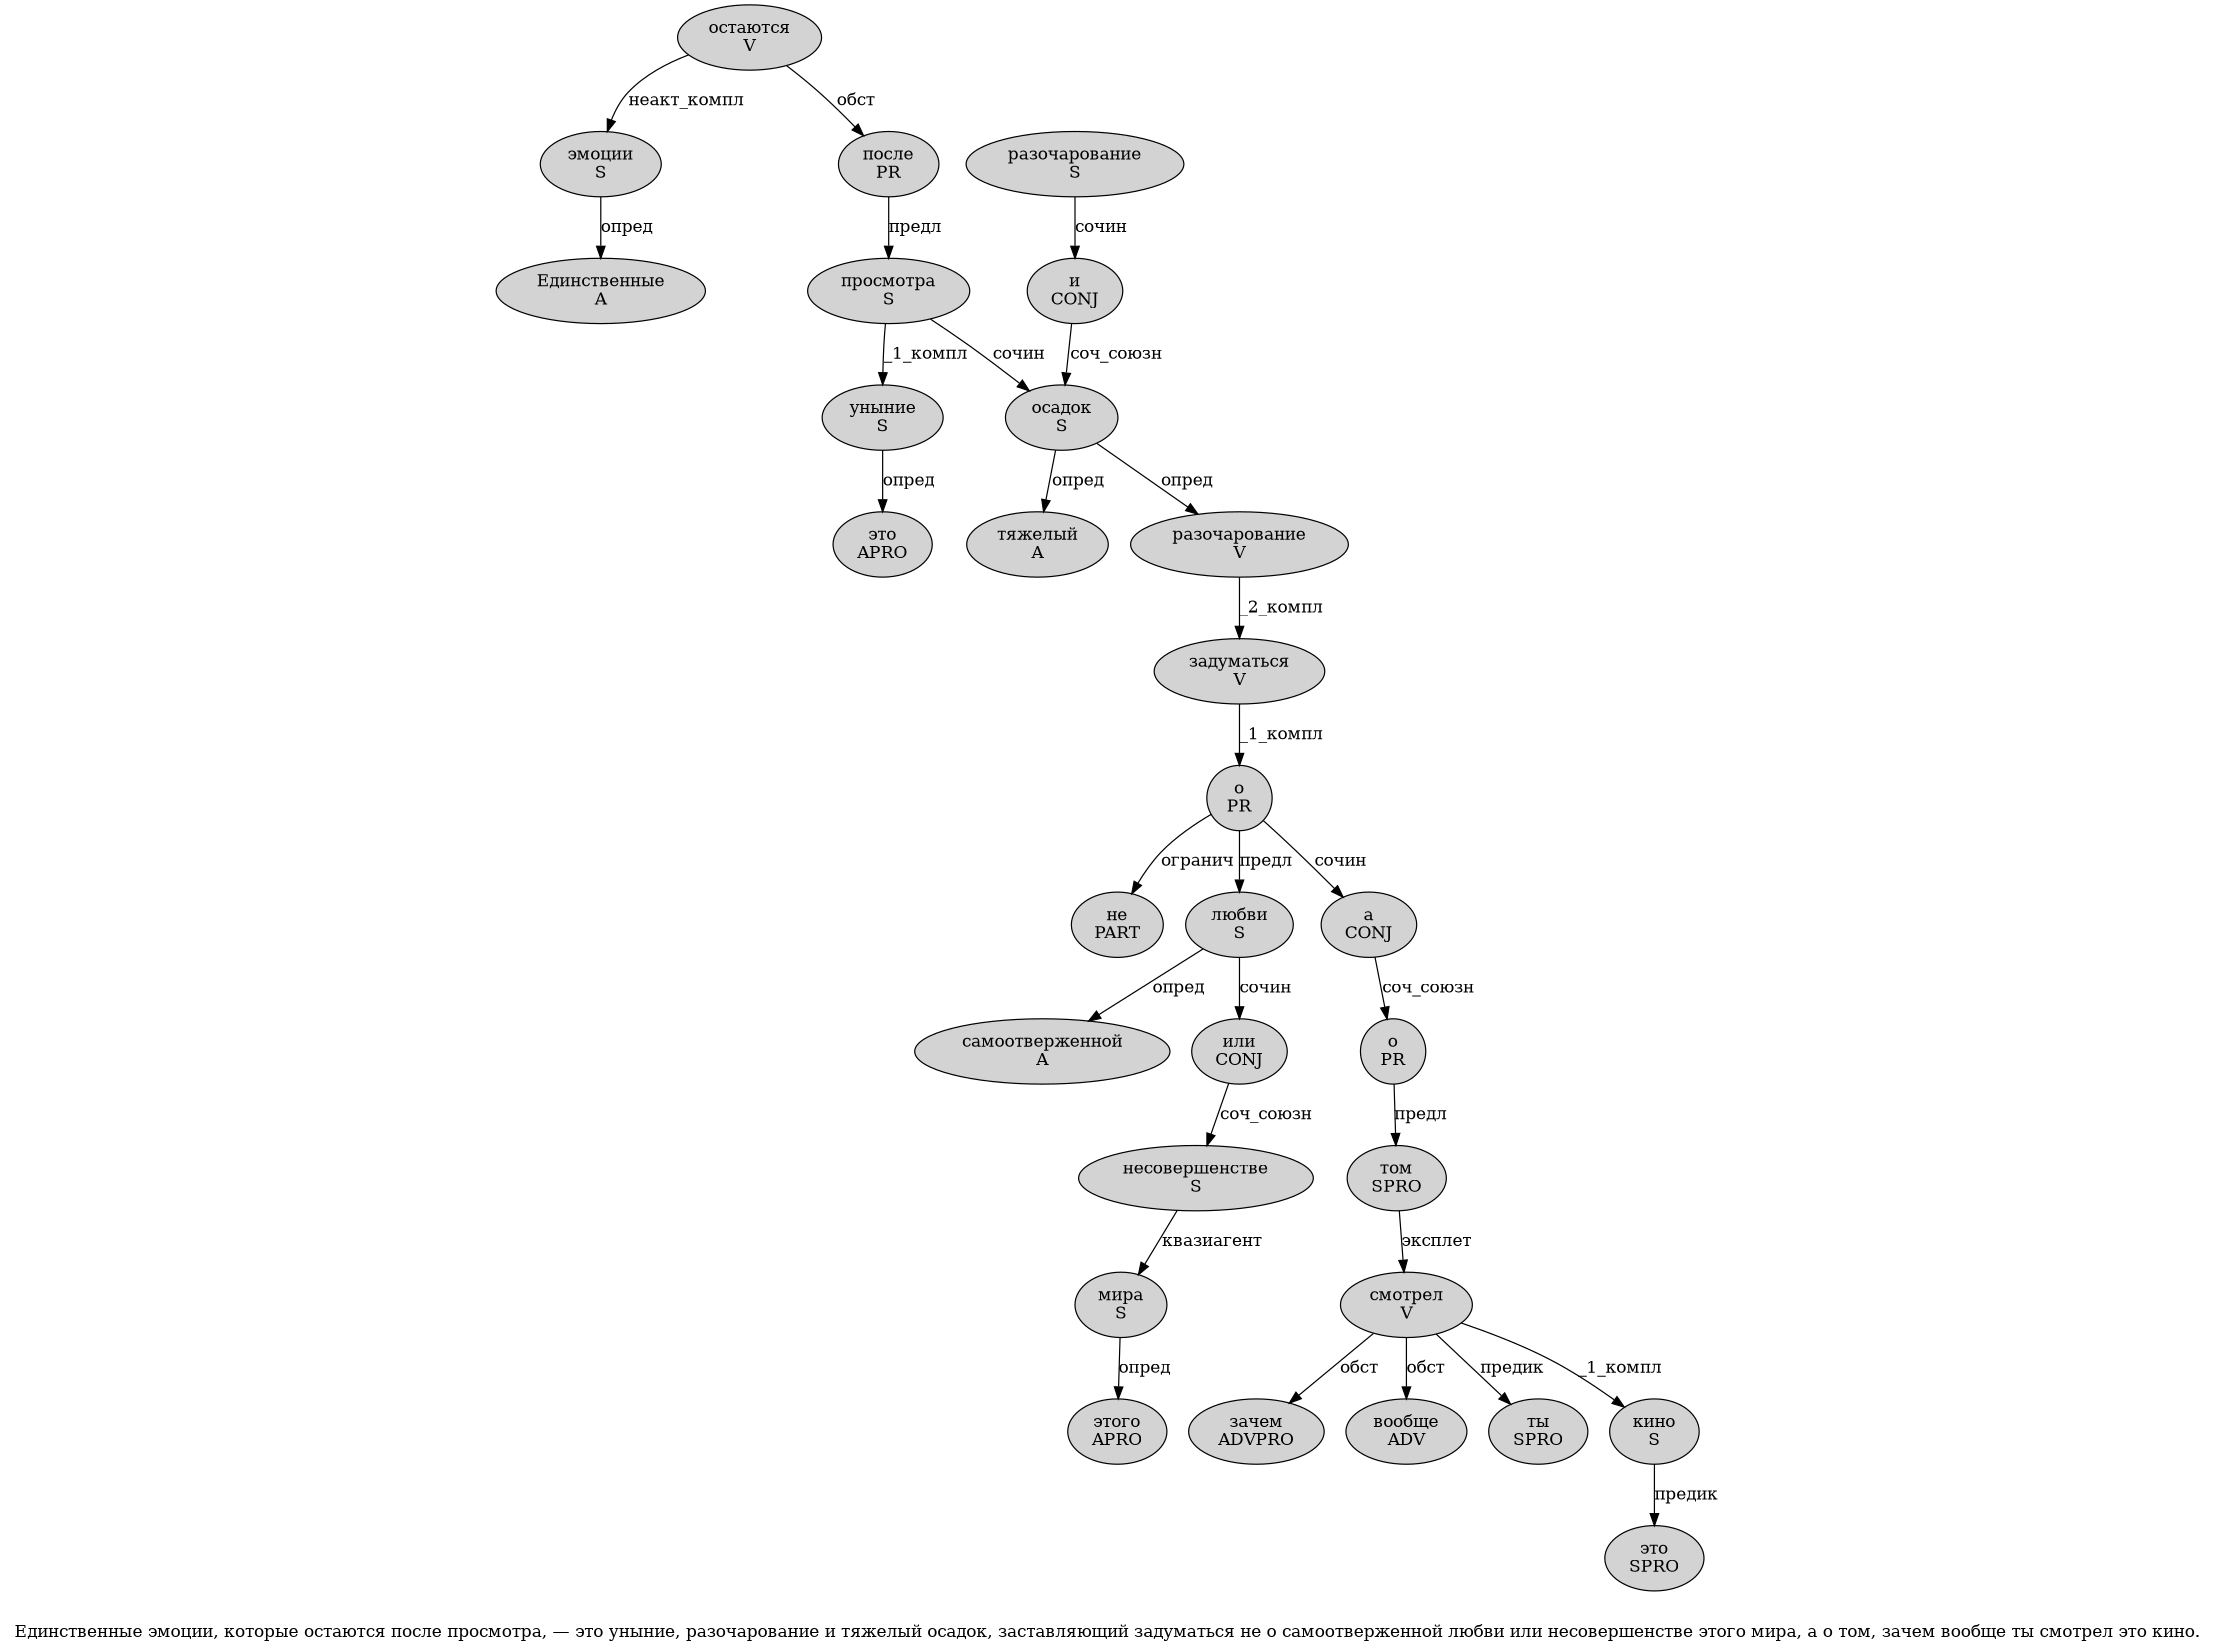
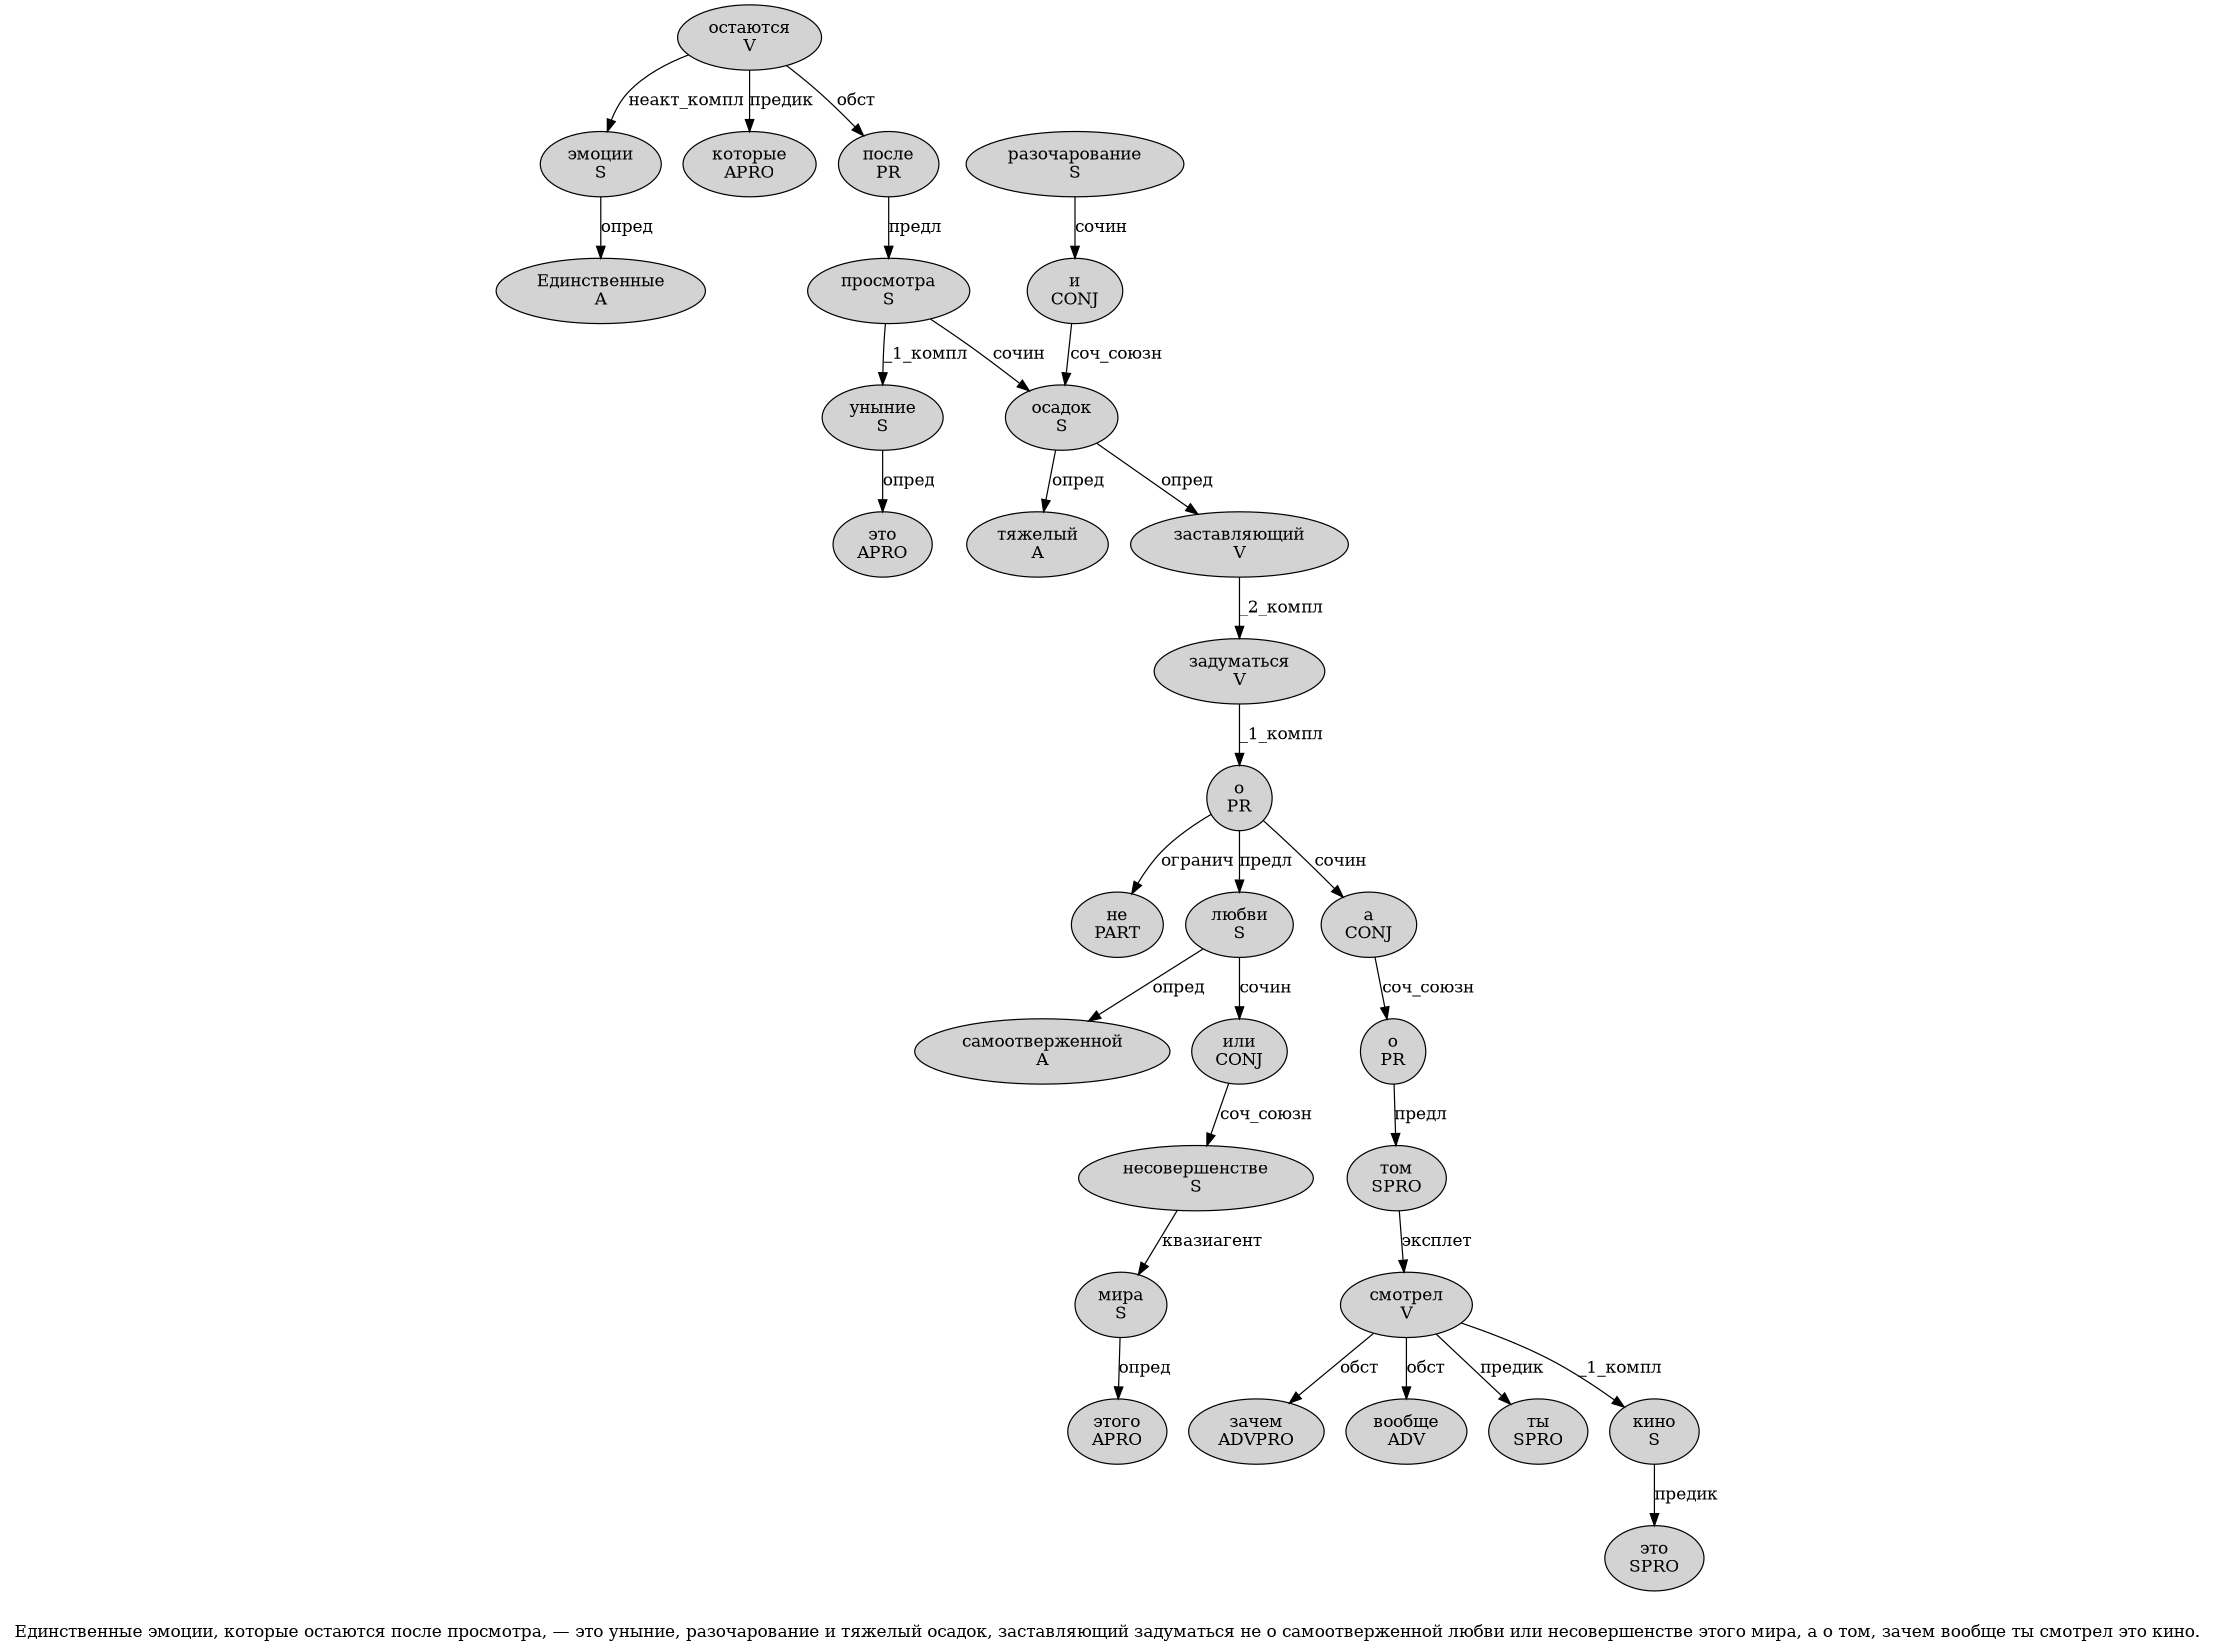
none -> (750, 164)
(1239, 544) -> (1239, 544)
